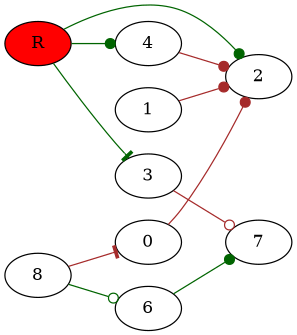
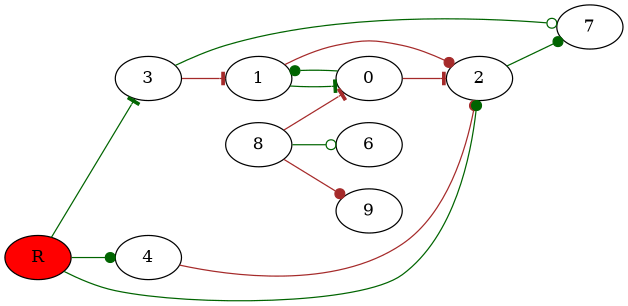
none -> (319, 70)
none -> (201, 78)
none -> (311, 87)
(209, 168) -> (421, 78)
(199, 206) -> (358, 22)
none -> (369, 211)
(199, 278) -> (530, 55)
